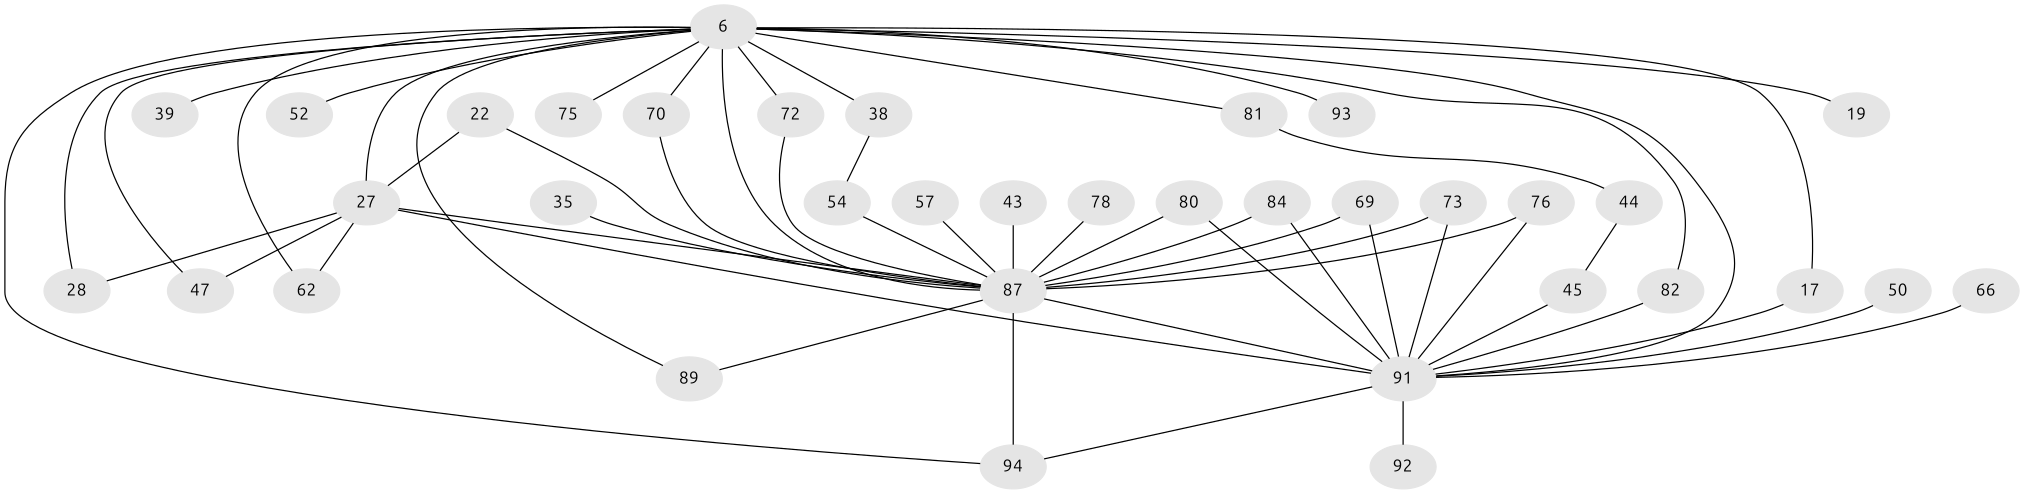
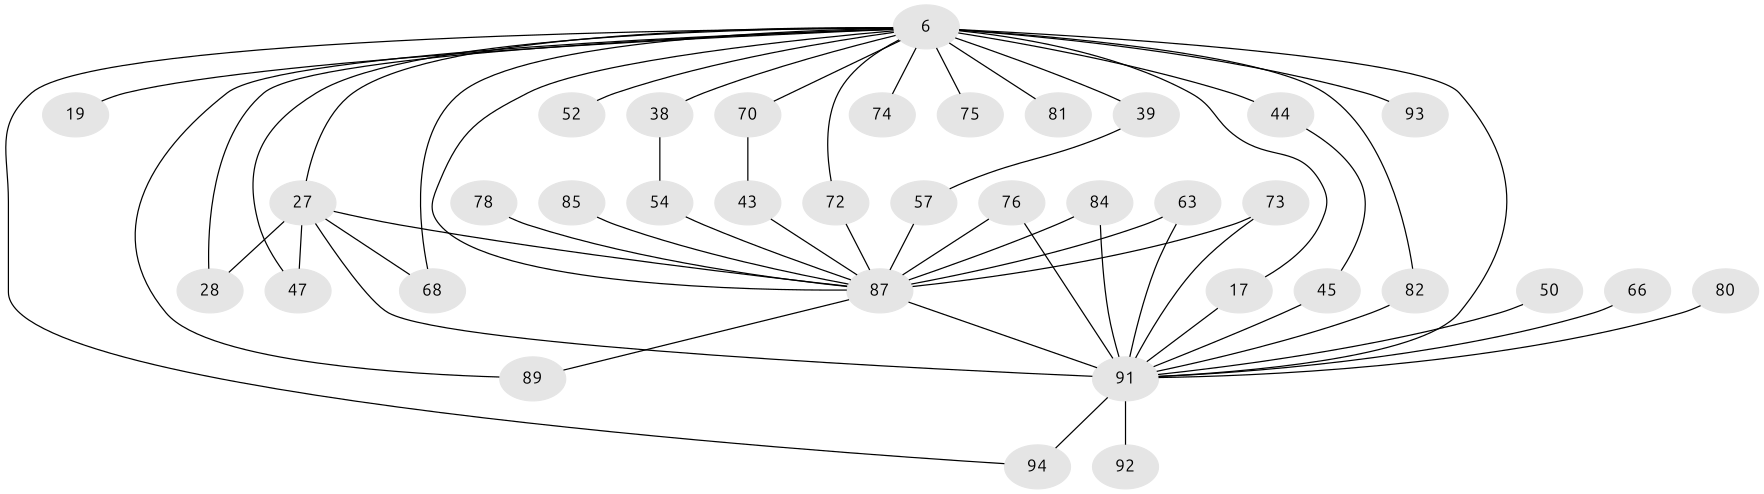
(480, 115) -> none
none -> (882, 115)
none -> (1035, 159)
(1442, 159) -> (1182, 79)
(563, 203) -> (572, 203)
(1365, 203) -> (1188, 203)
(736, 240) -> (748, 159)
(1101, 247) -> none
(307, 291) -> (433, 291)
(1013, 379) -> none
